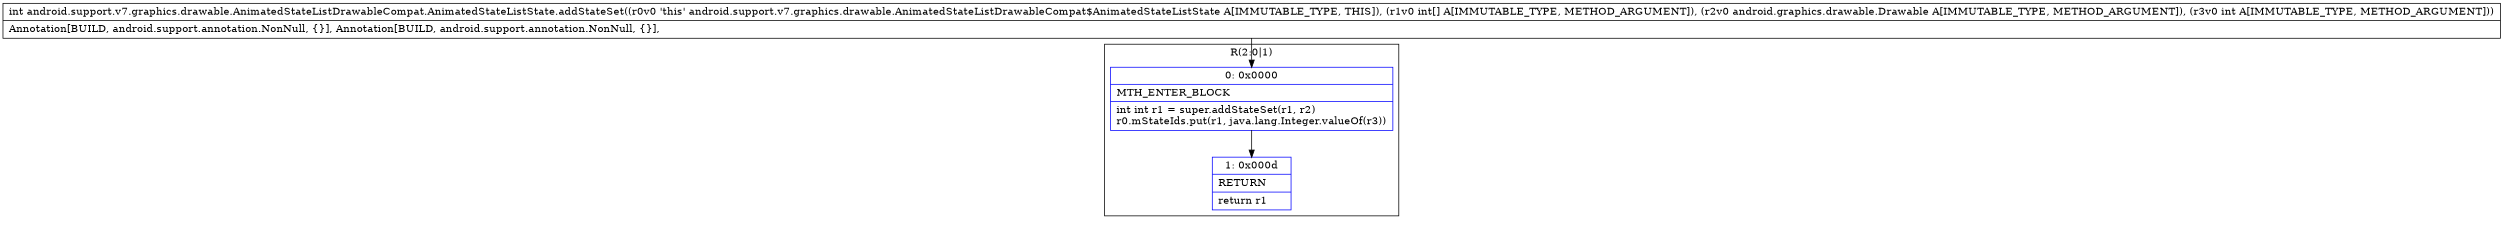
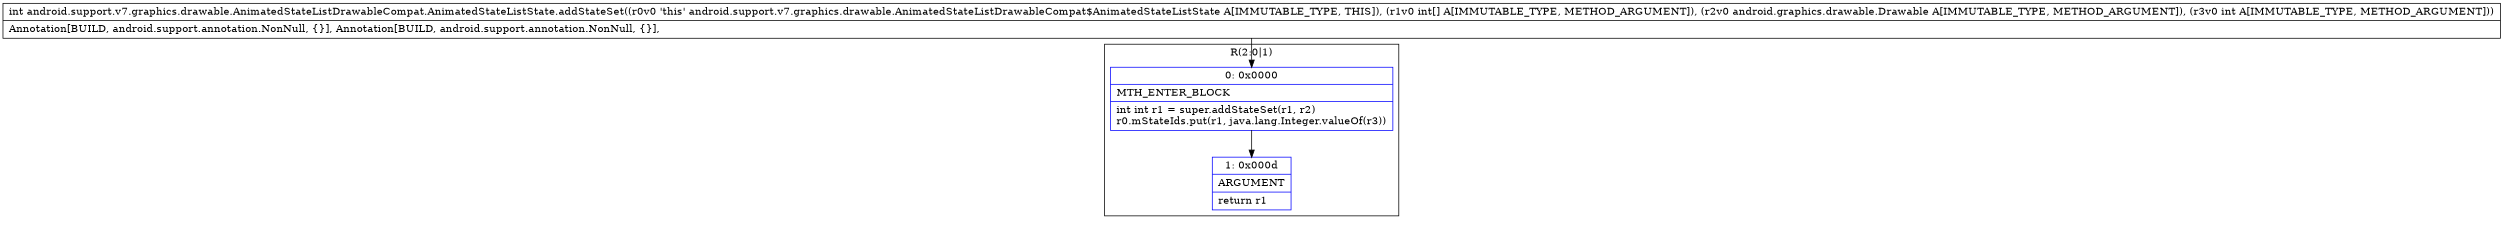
(1242, 183) -> (1252, 183)
